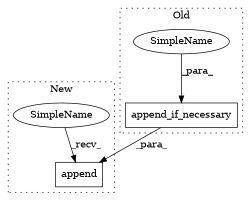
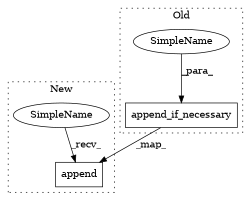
(151, 145) -> (151, 145)
